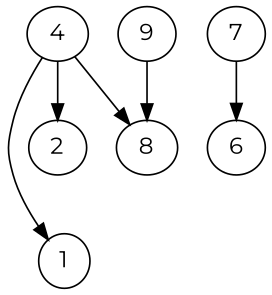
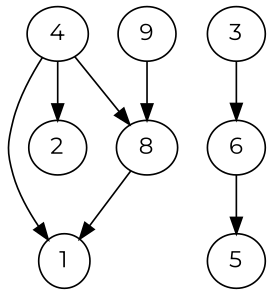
(236, 34) -> (236, 34)
none -> (110, 198)
none -> (236, 261)
